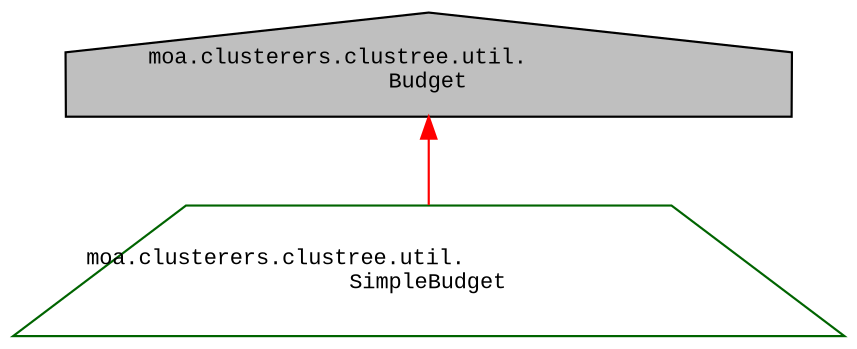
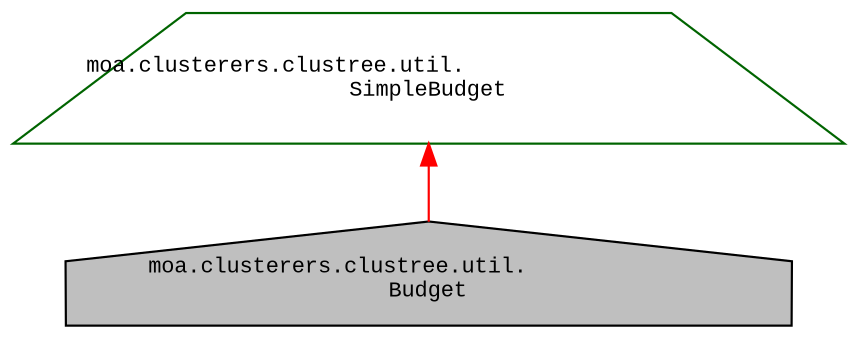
(429, 172) -> (429, 194)
